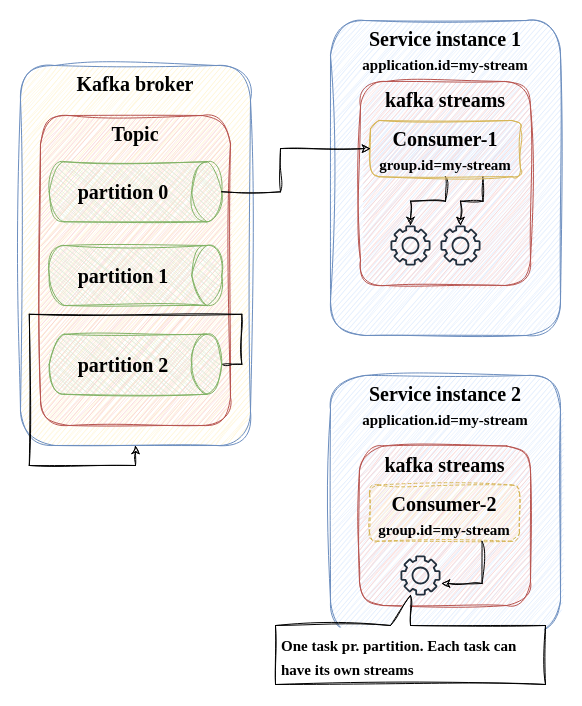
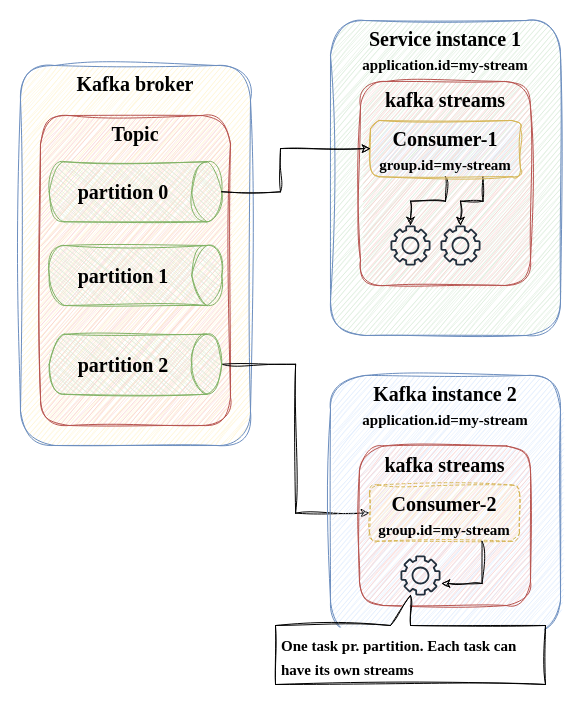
(446, 64) -> (446, 64)
(446, 419) -> (446, 419)
(71, 466) -> (296, 434)
